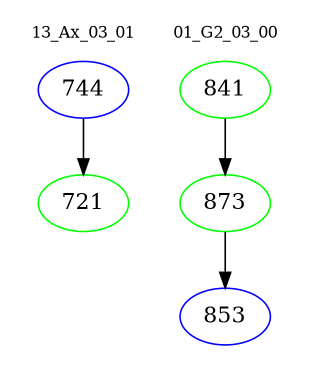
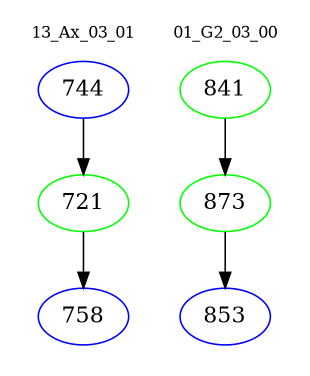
none -> (83, 317)
